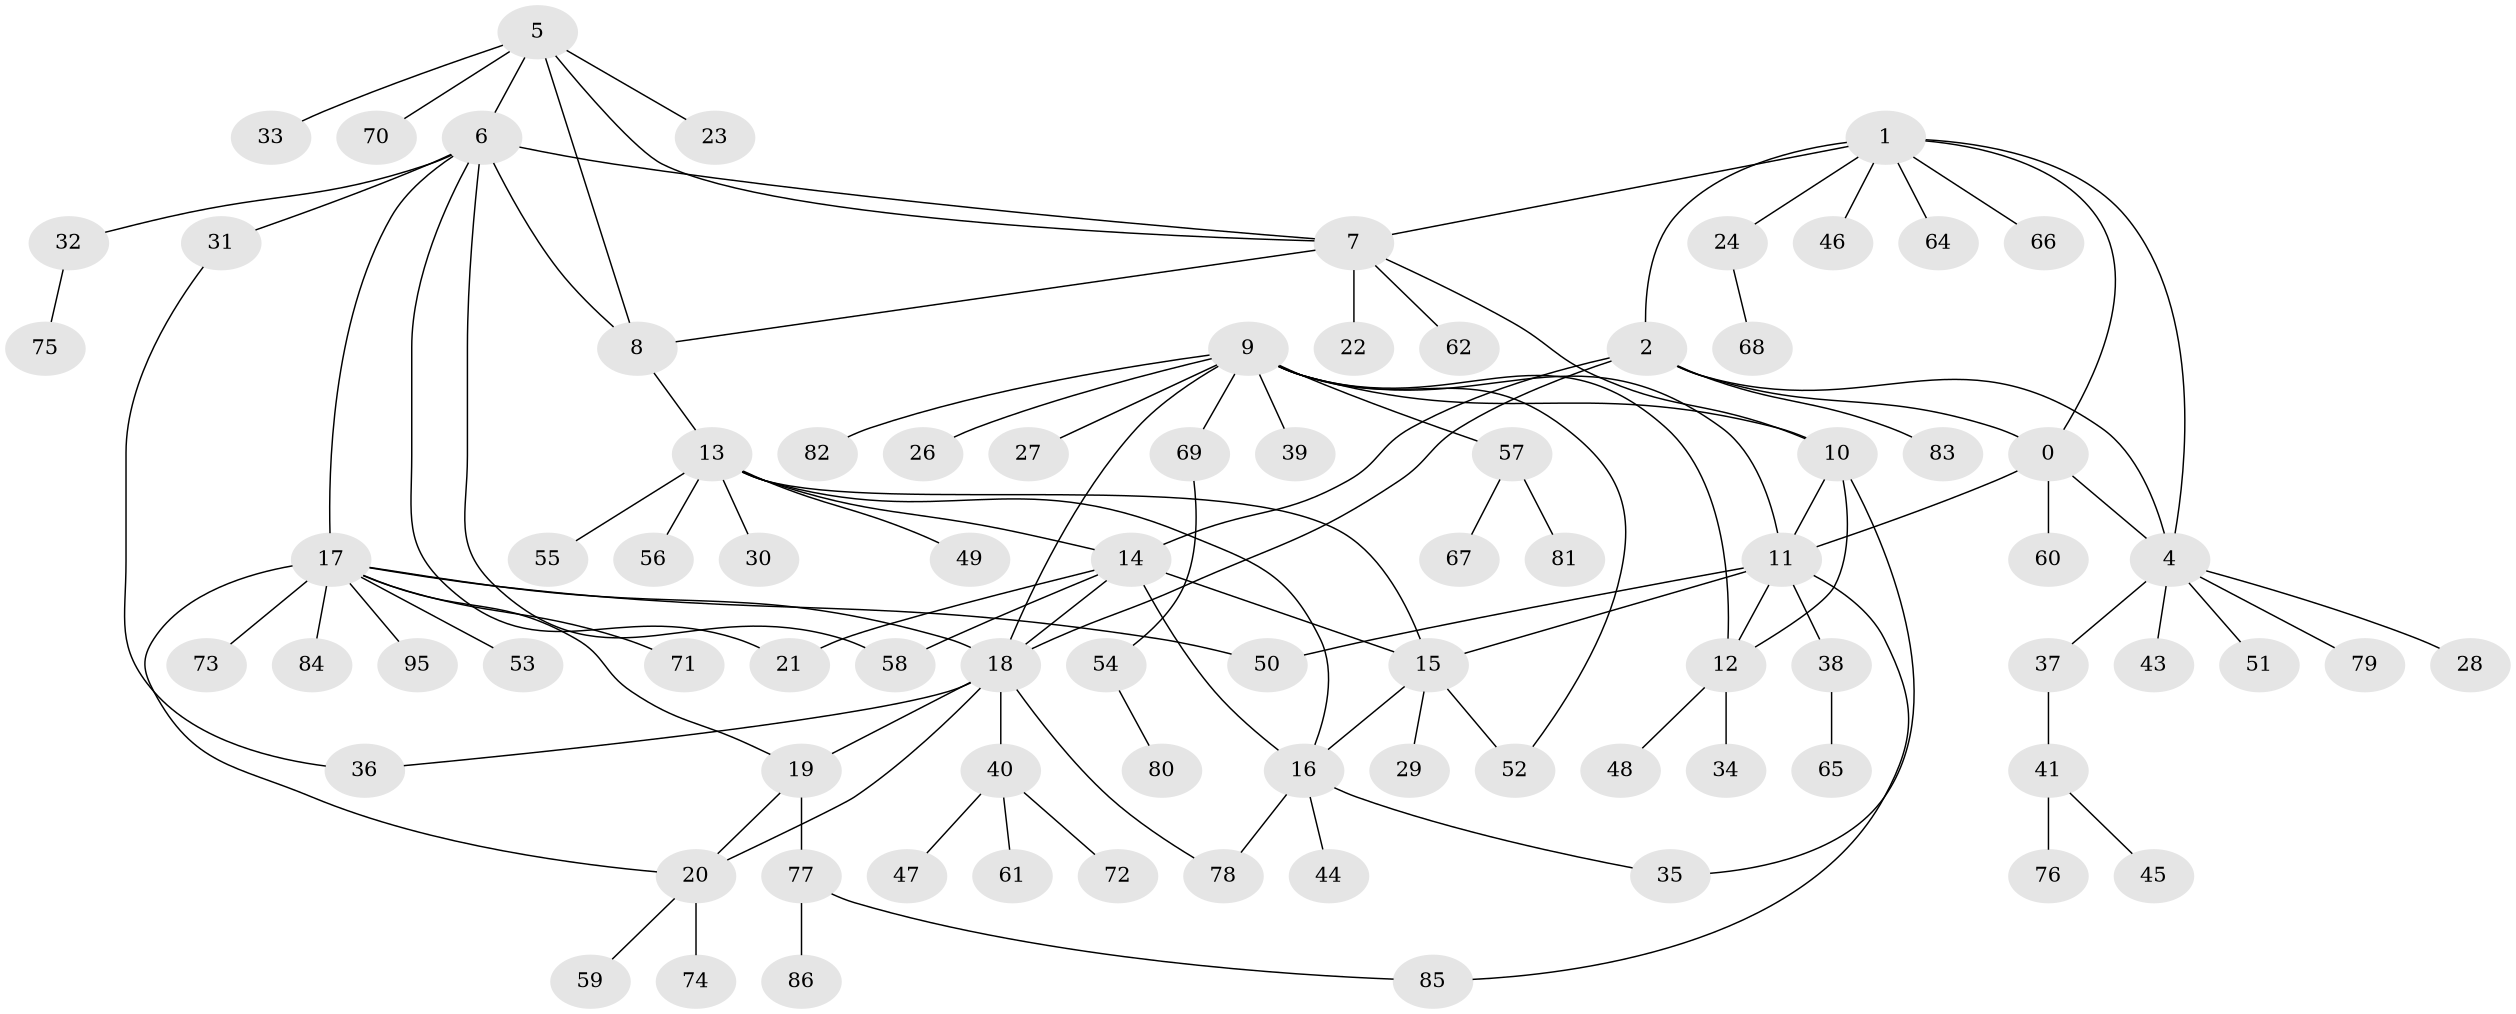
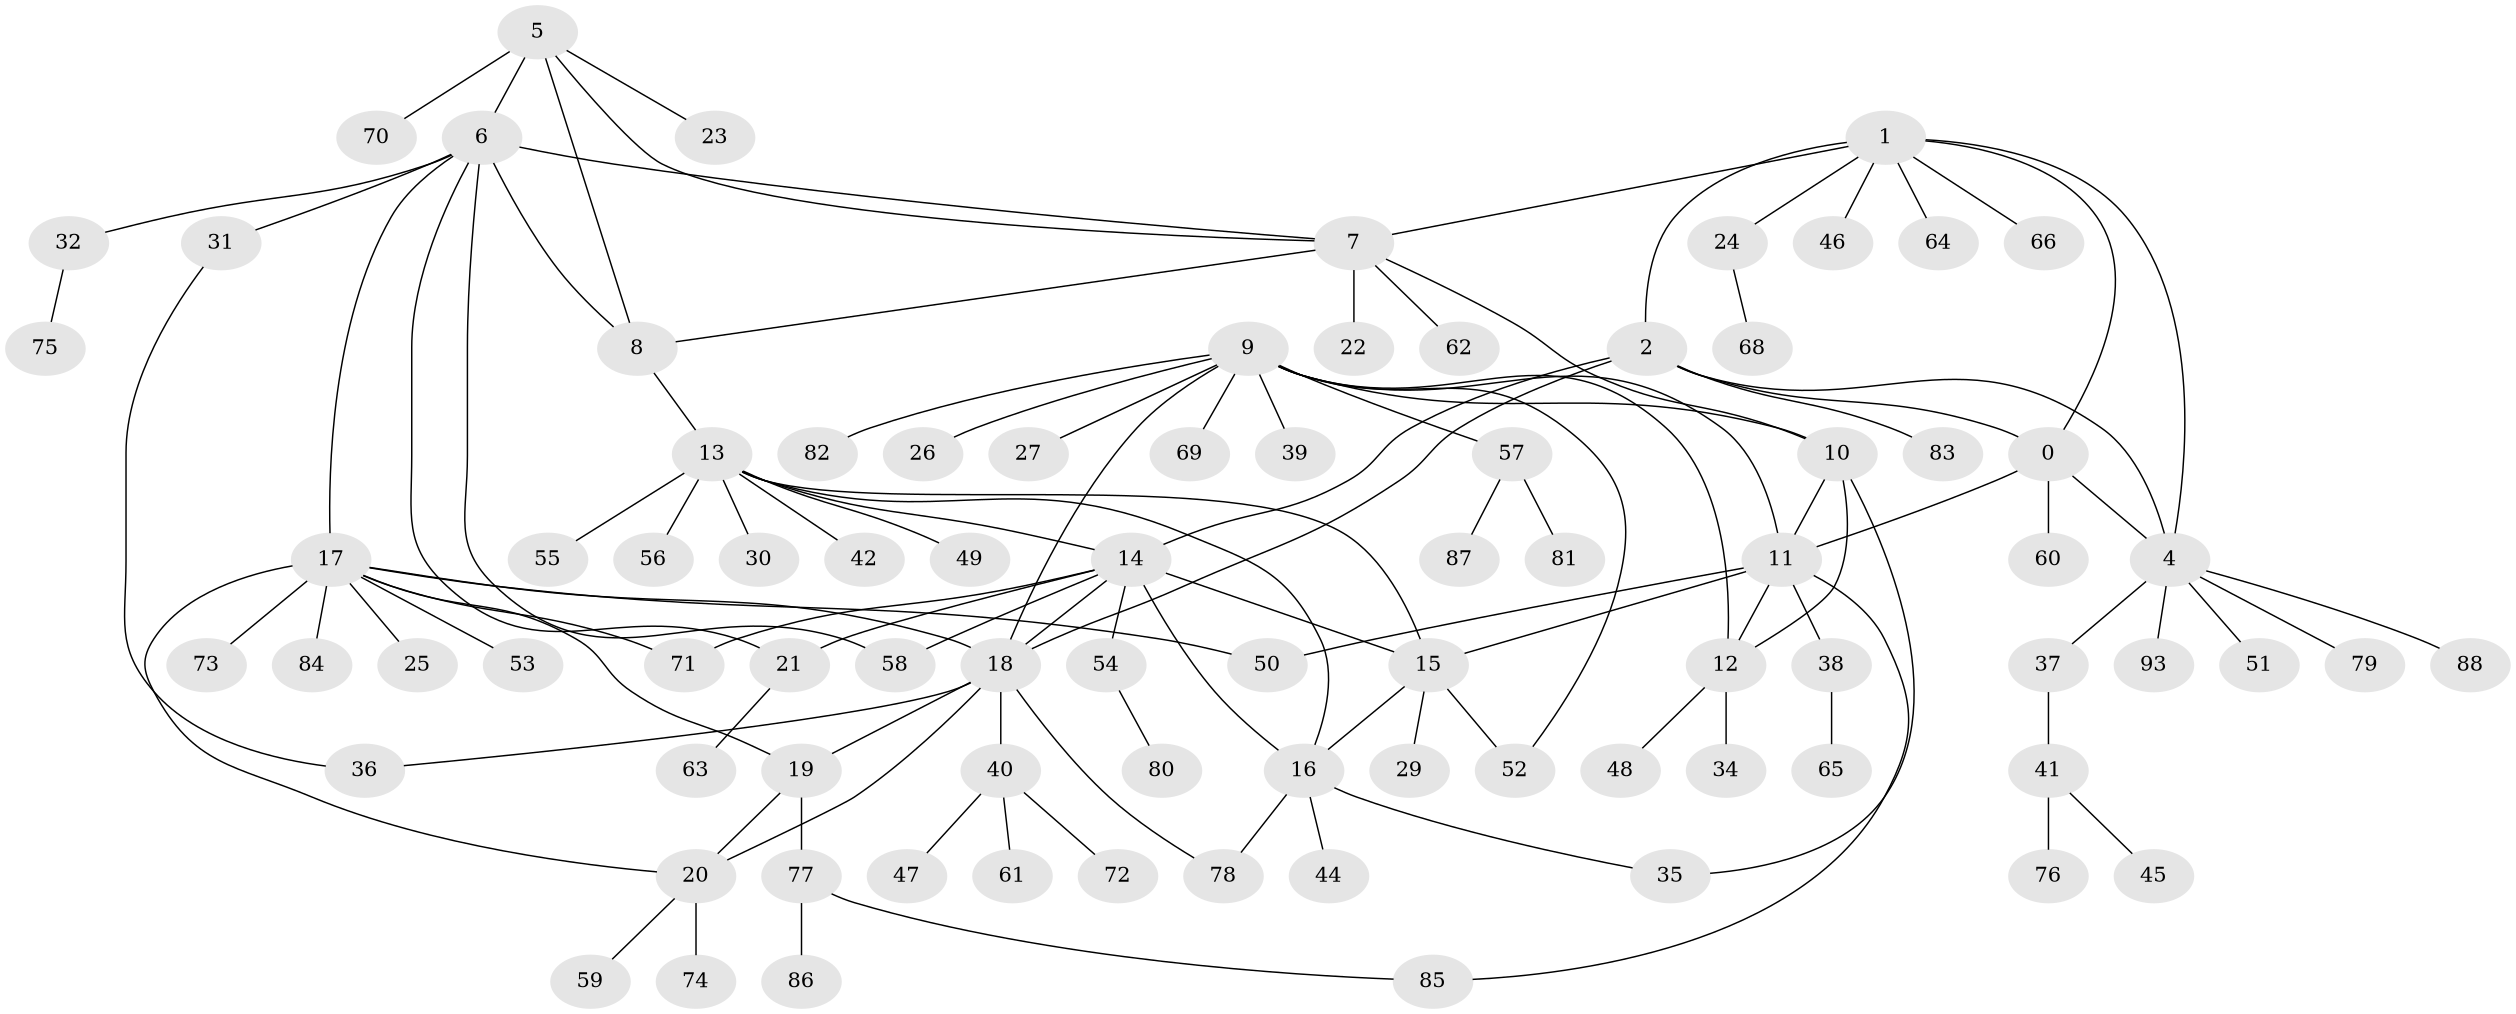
(271, 138) -> none
none -> (865, 560)
(1459, 560) -> (1459, 560)
(1190, 569) -> (1121, 602)
none -> (913, 603)
(418, 665) -> (418, 665)
(2154, 665) -> (2154, 665)
(2470, 665) -> (2470, 665)
none -> (696, 771)
